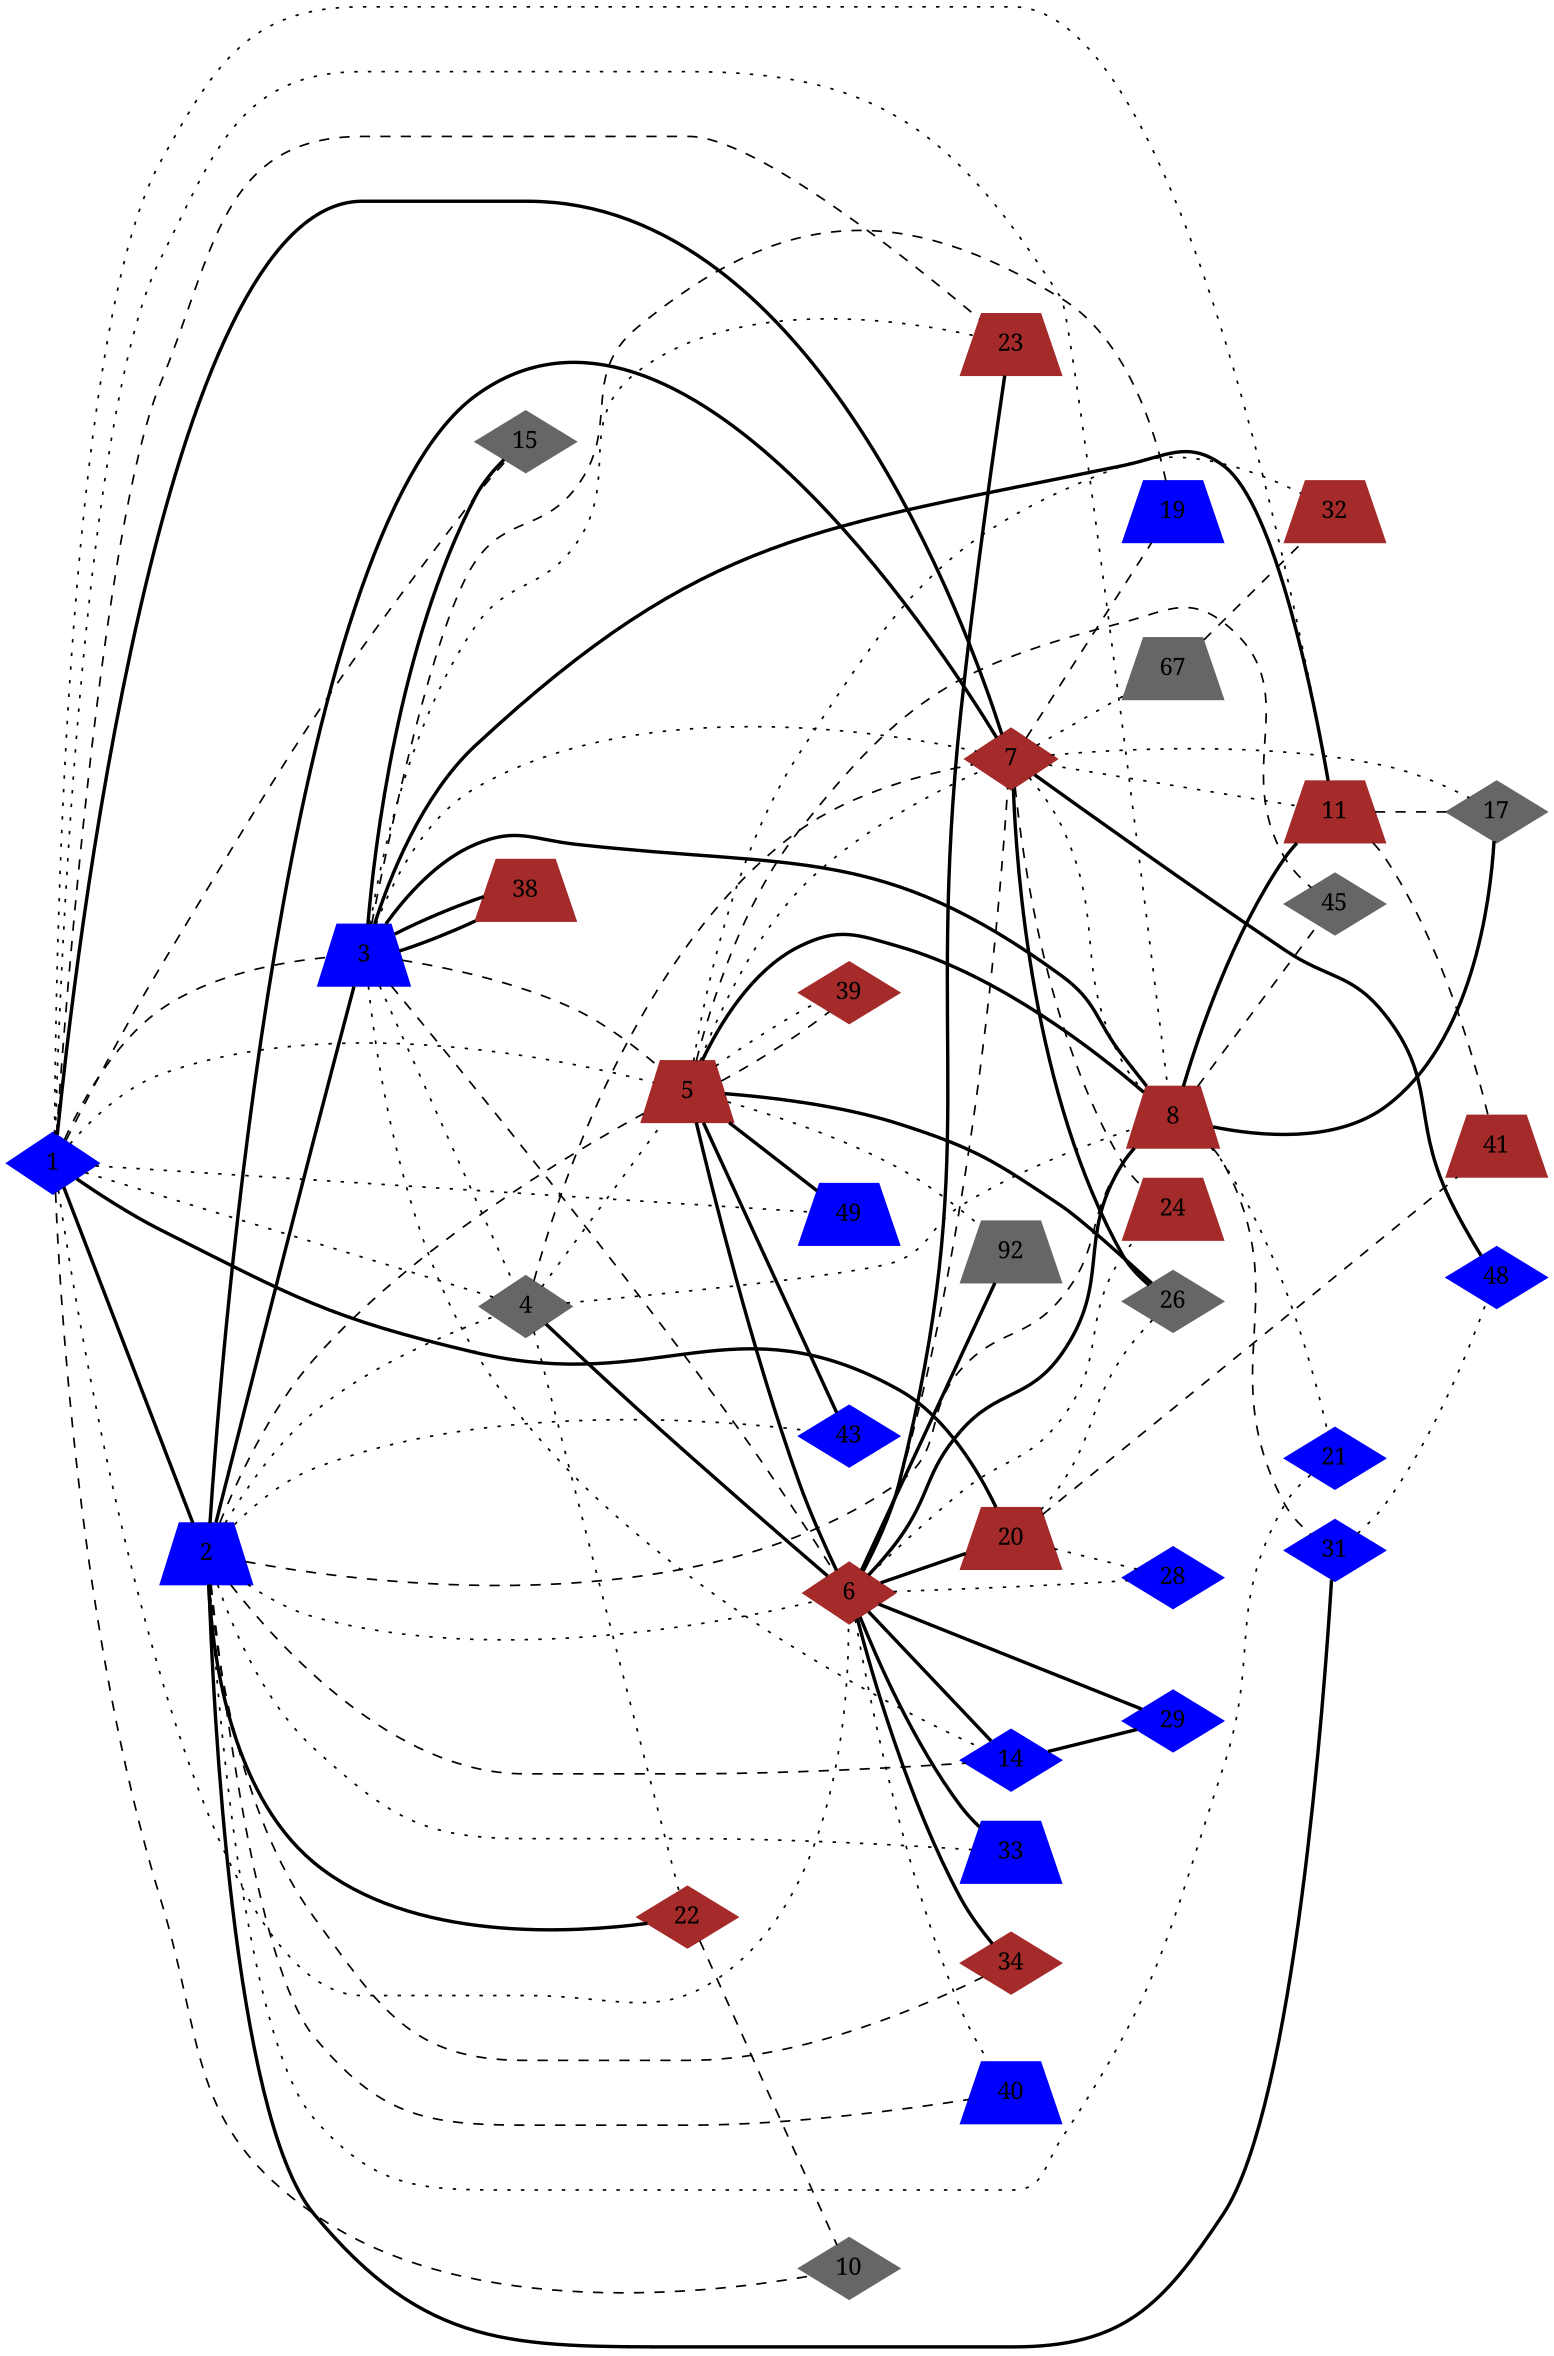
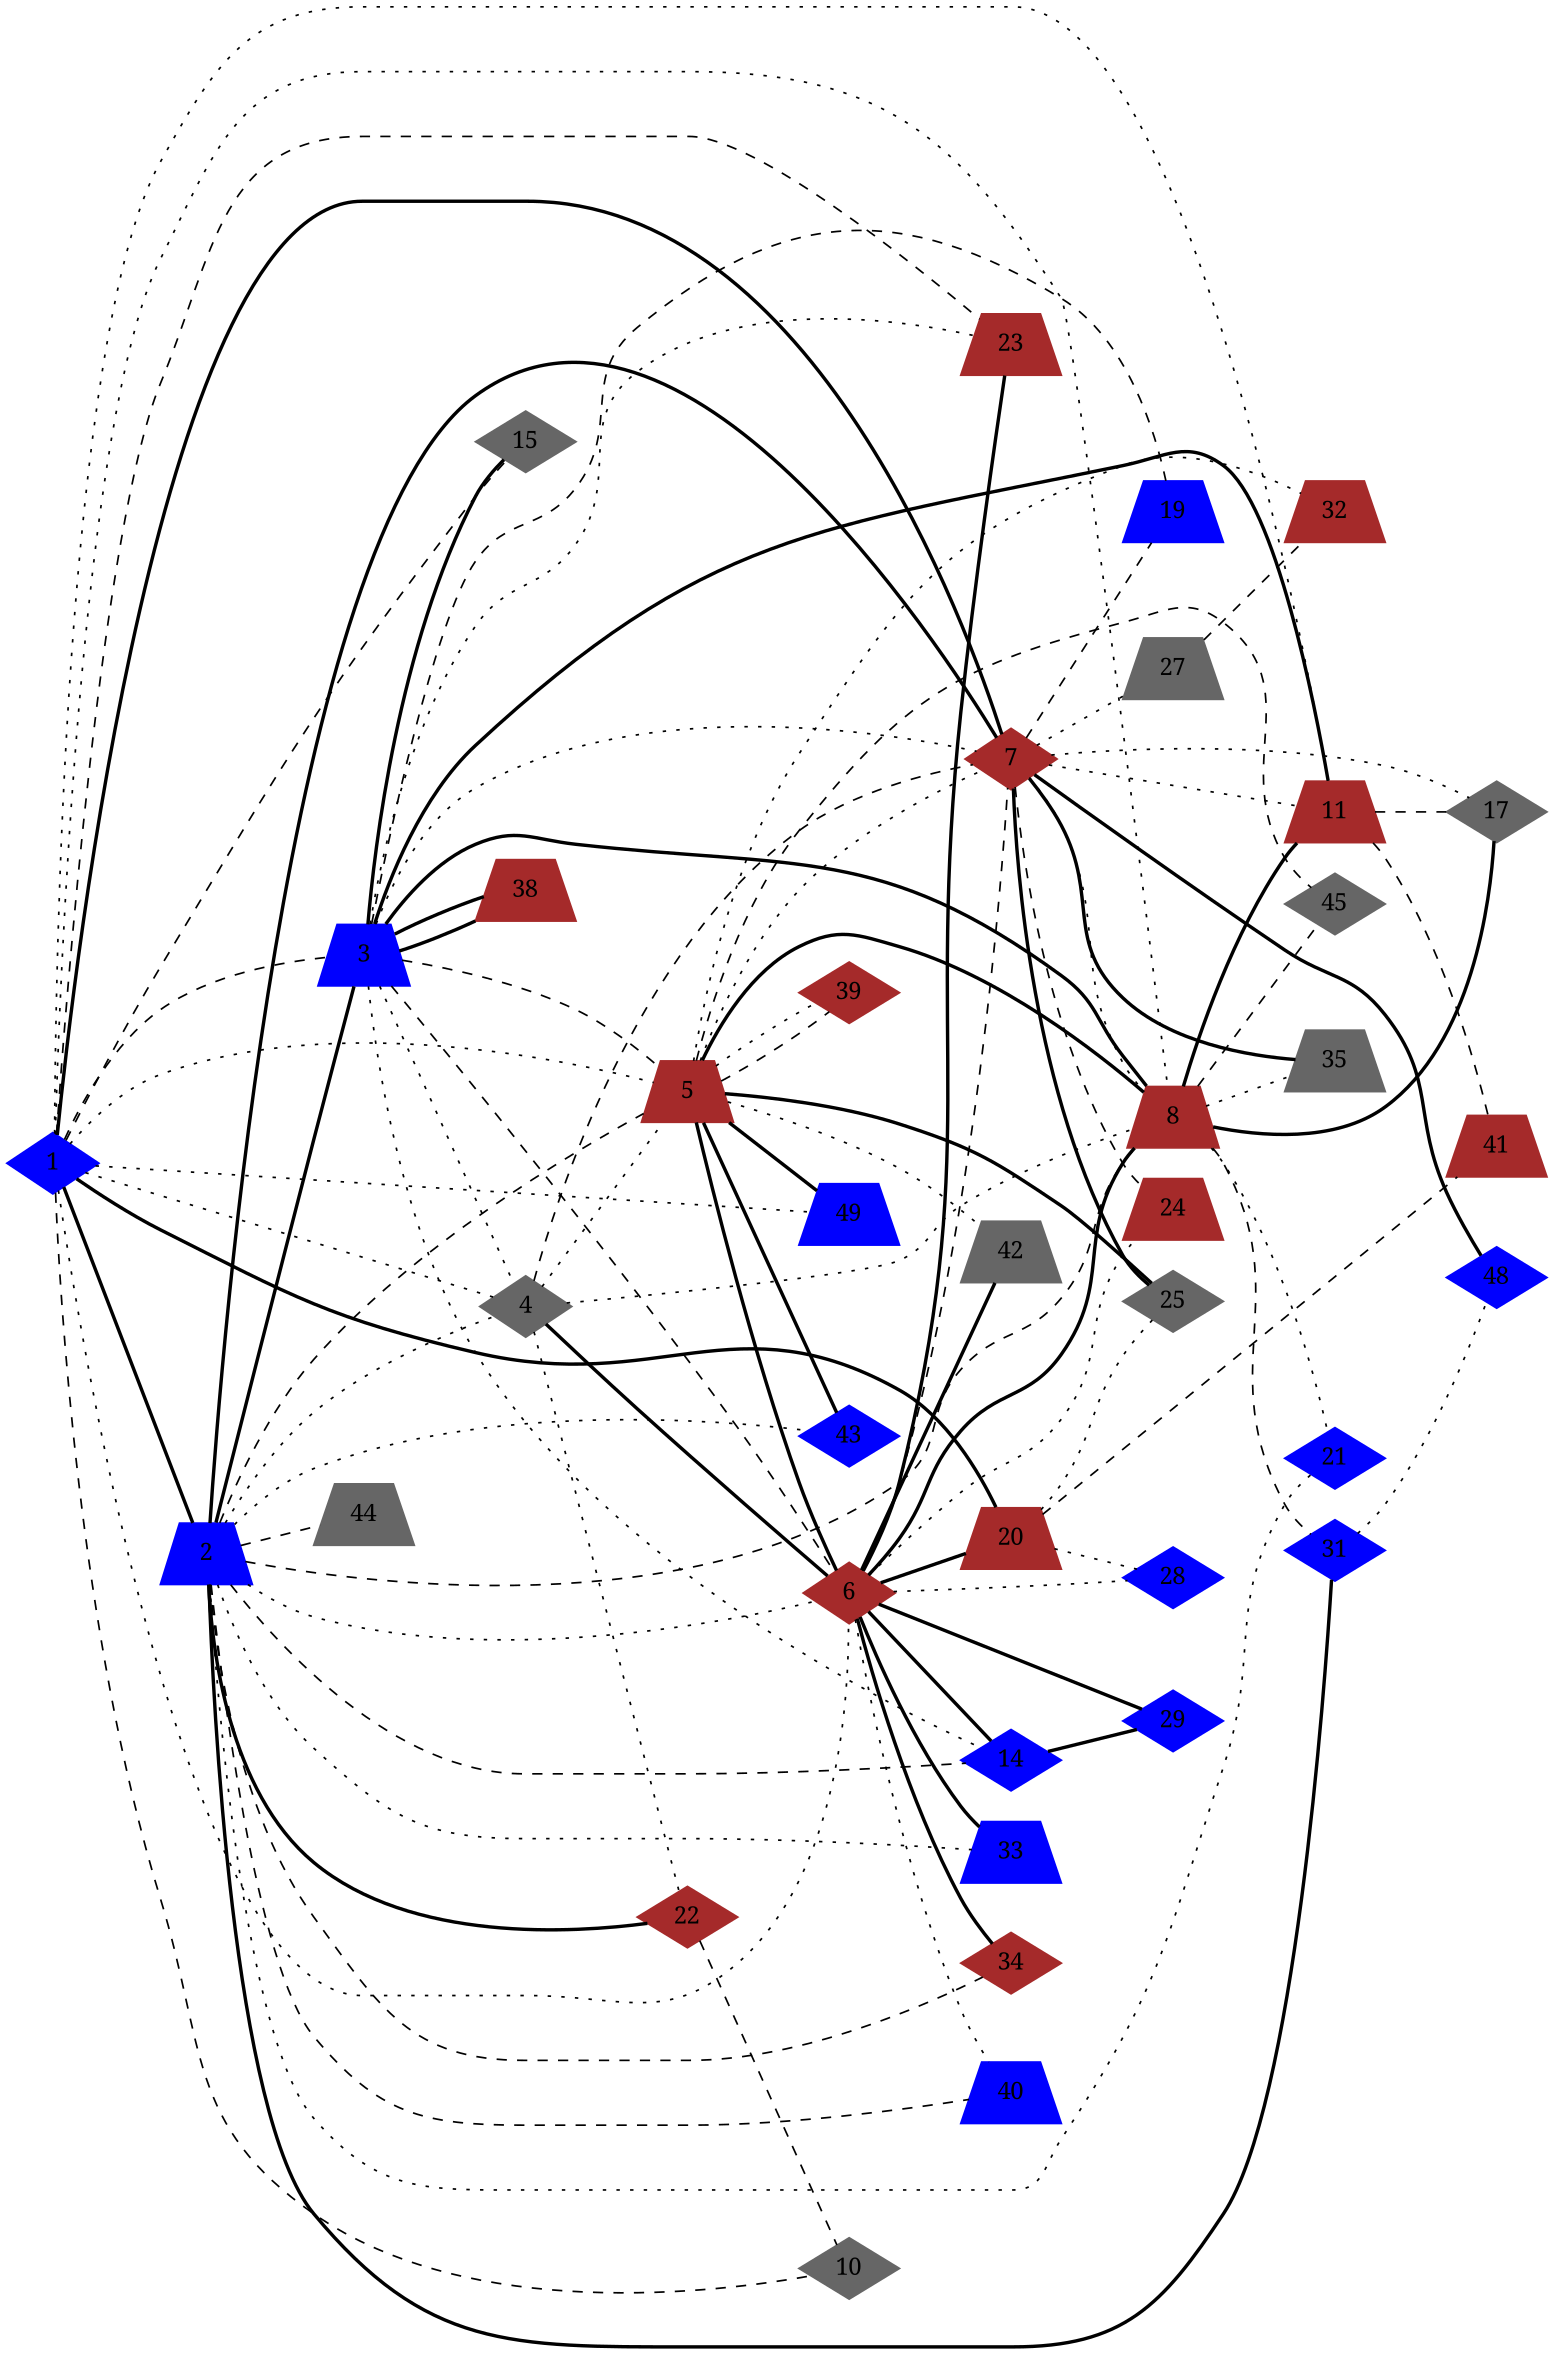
(1173, 669) -> (1173, 669)
none -> (1335, 1061)
(1011, 1252) -> (1011, 1252)
(1173, 1301) -> (1173, 1301)
none -> (364, 1515)
